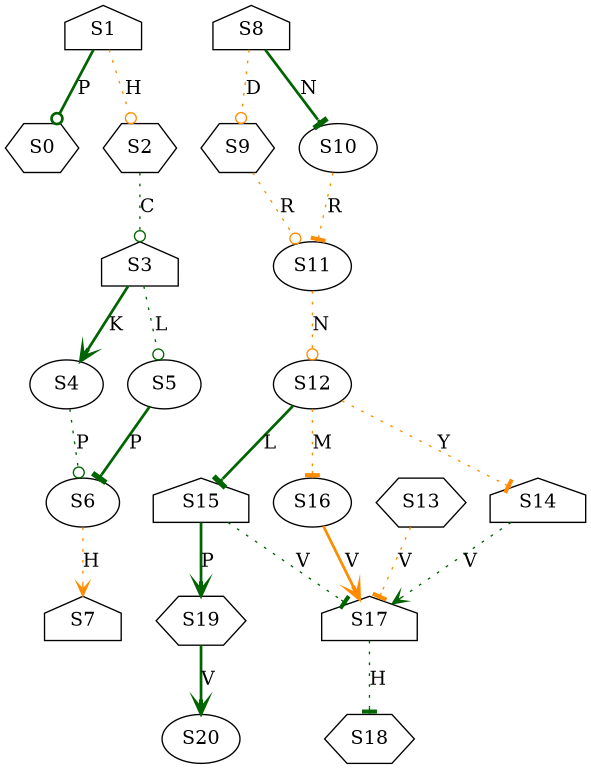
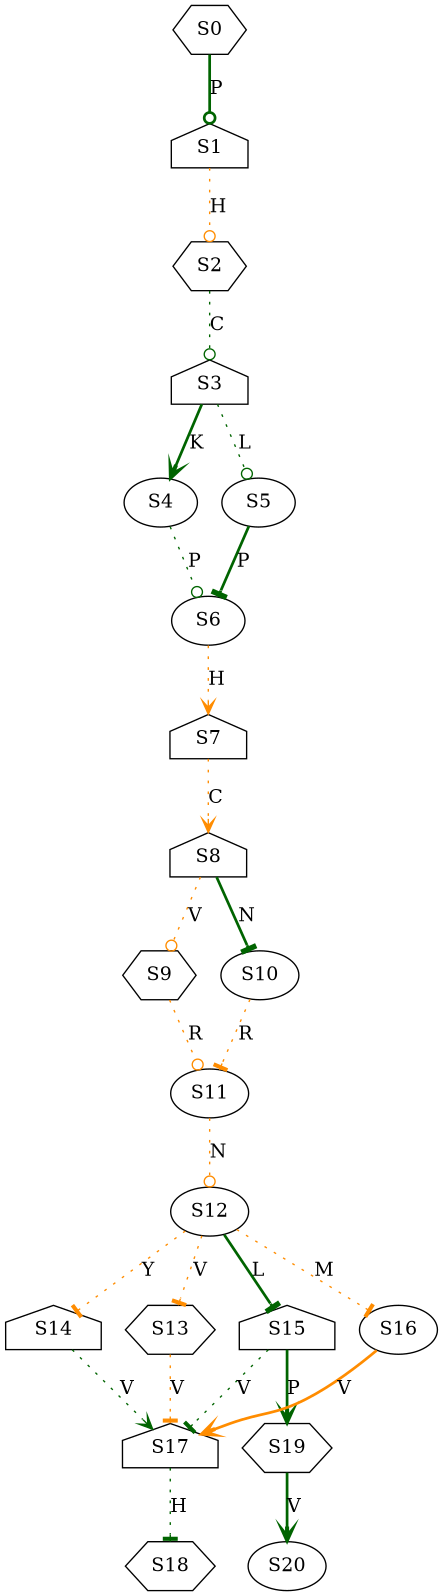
(76, 82) -> (210, 83)
(254, 89) -> (195, 916)
none -> (208, 789)
none -> (191, 1267)
